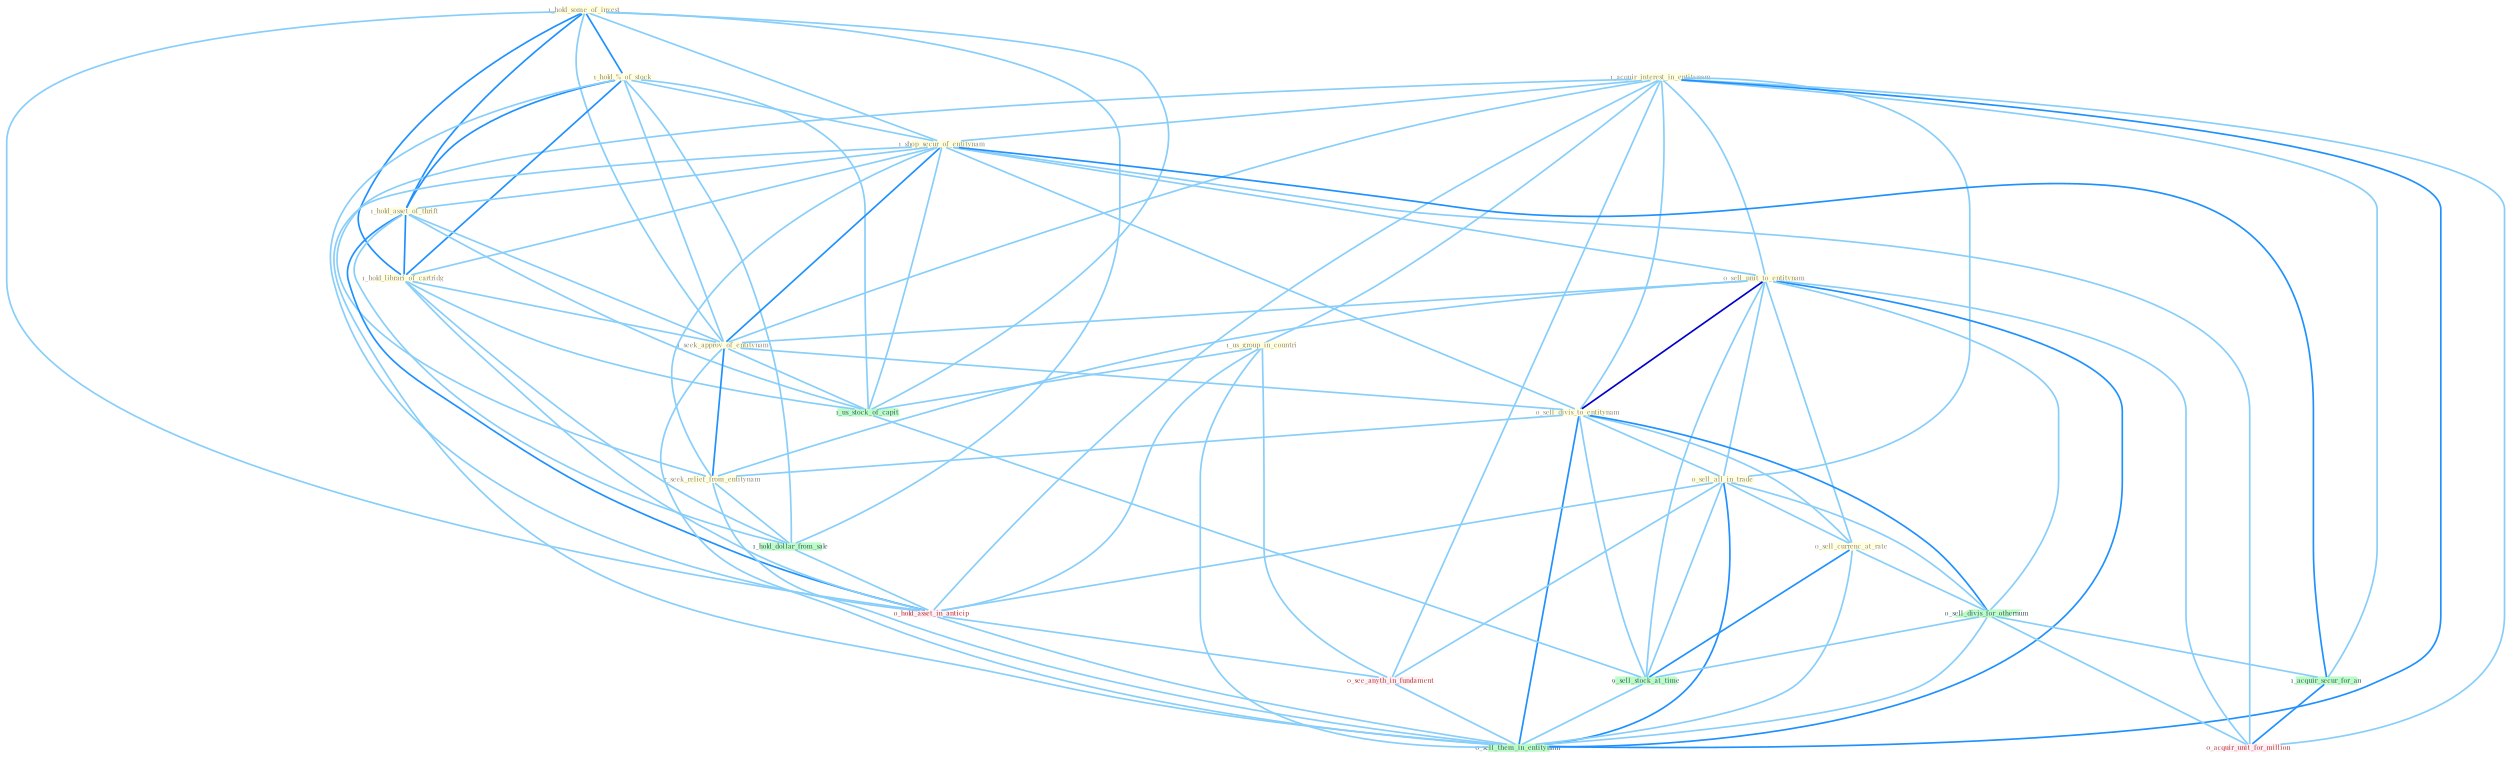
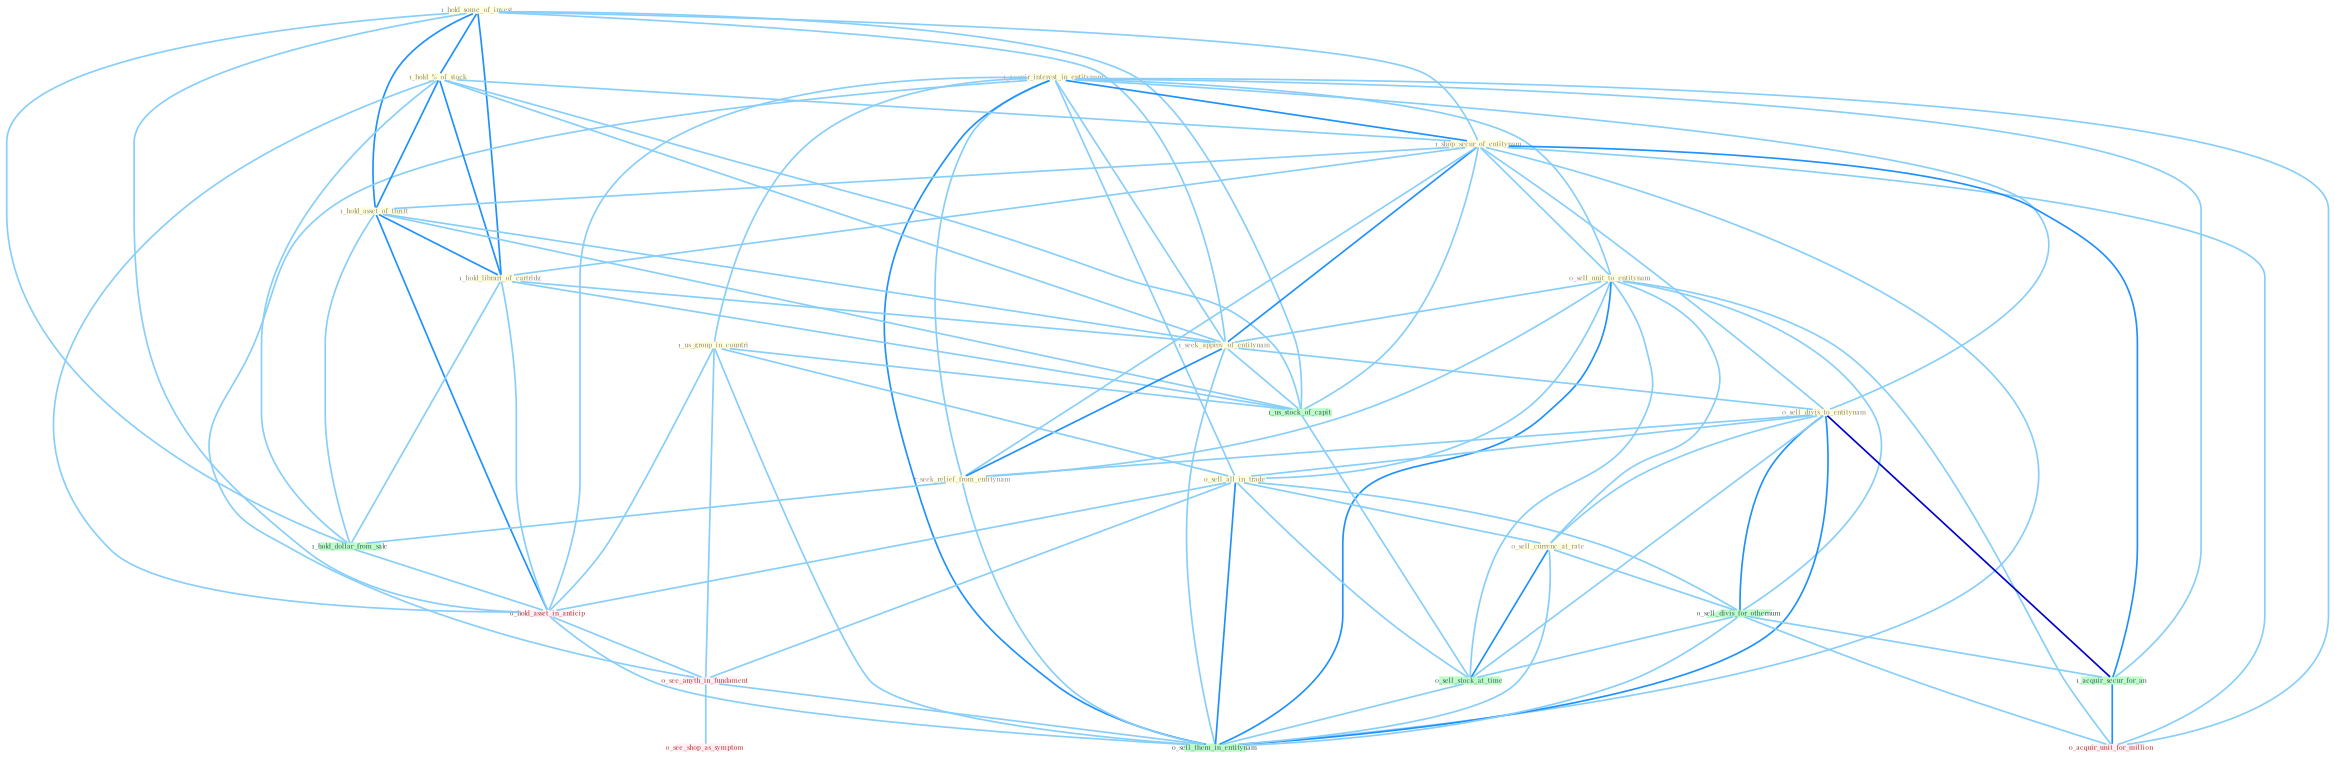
(1302, 111) -> (1266, 111)
(1672, 345) -> (1969, 546)
none -> (975, 412)
(1646, 681) -> (1470, 681)
none -> (706, 748)
